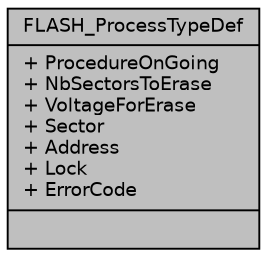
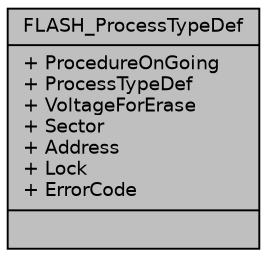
(118, 85) -> (109, 85)
